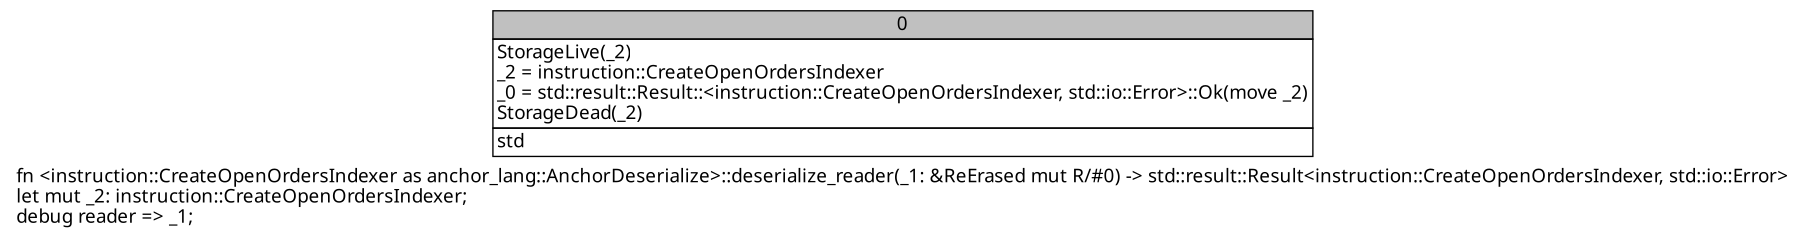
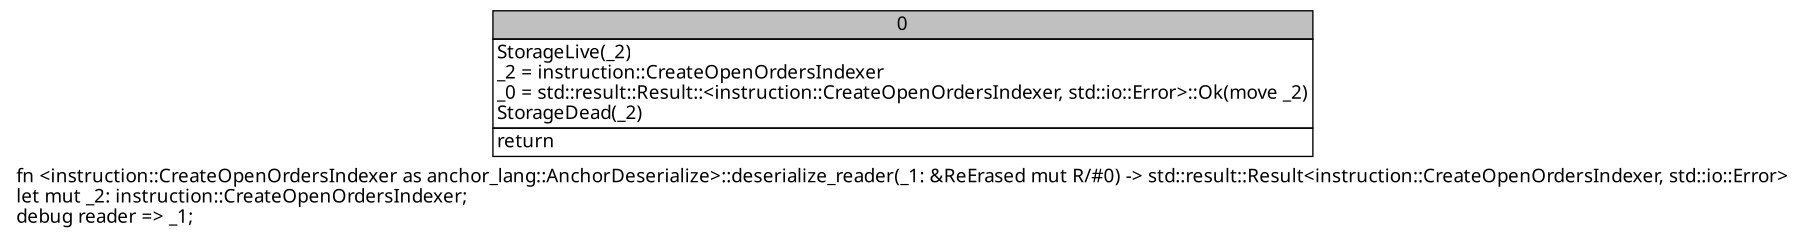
(511, 142) -> (526, 142)
